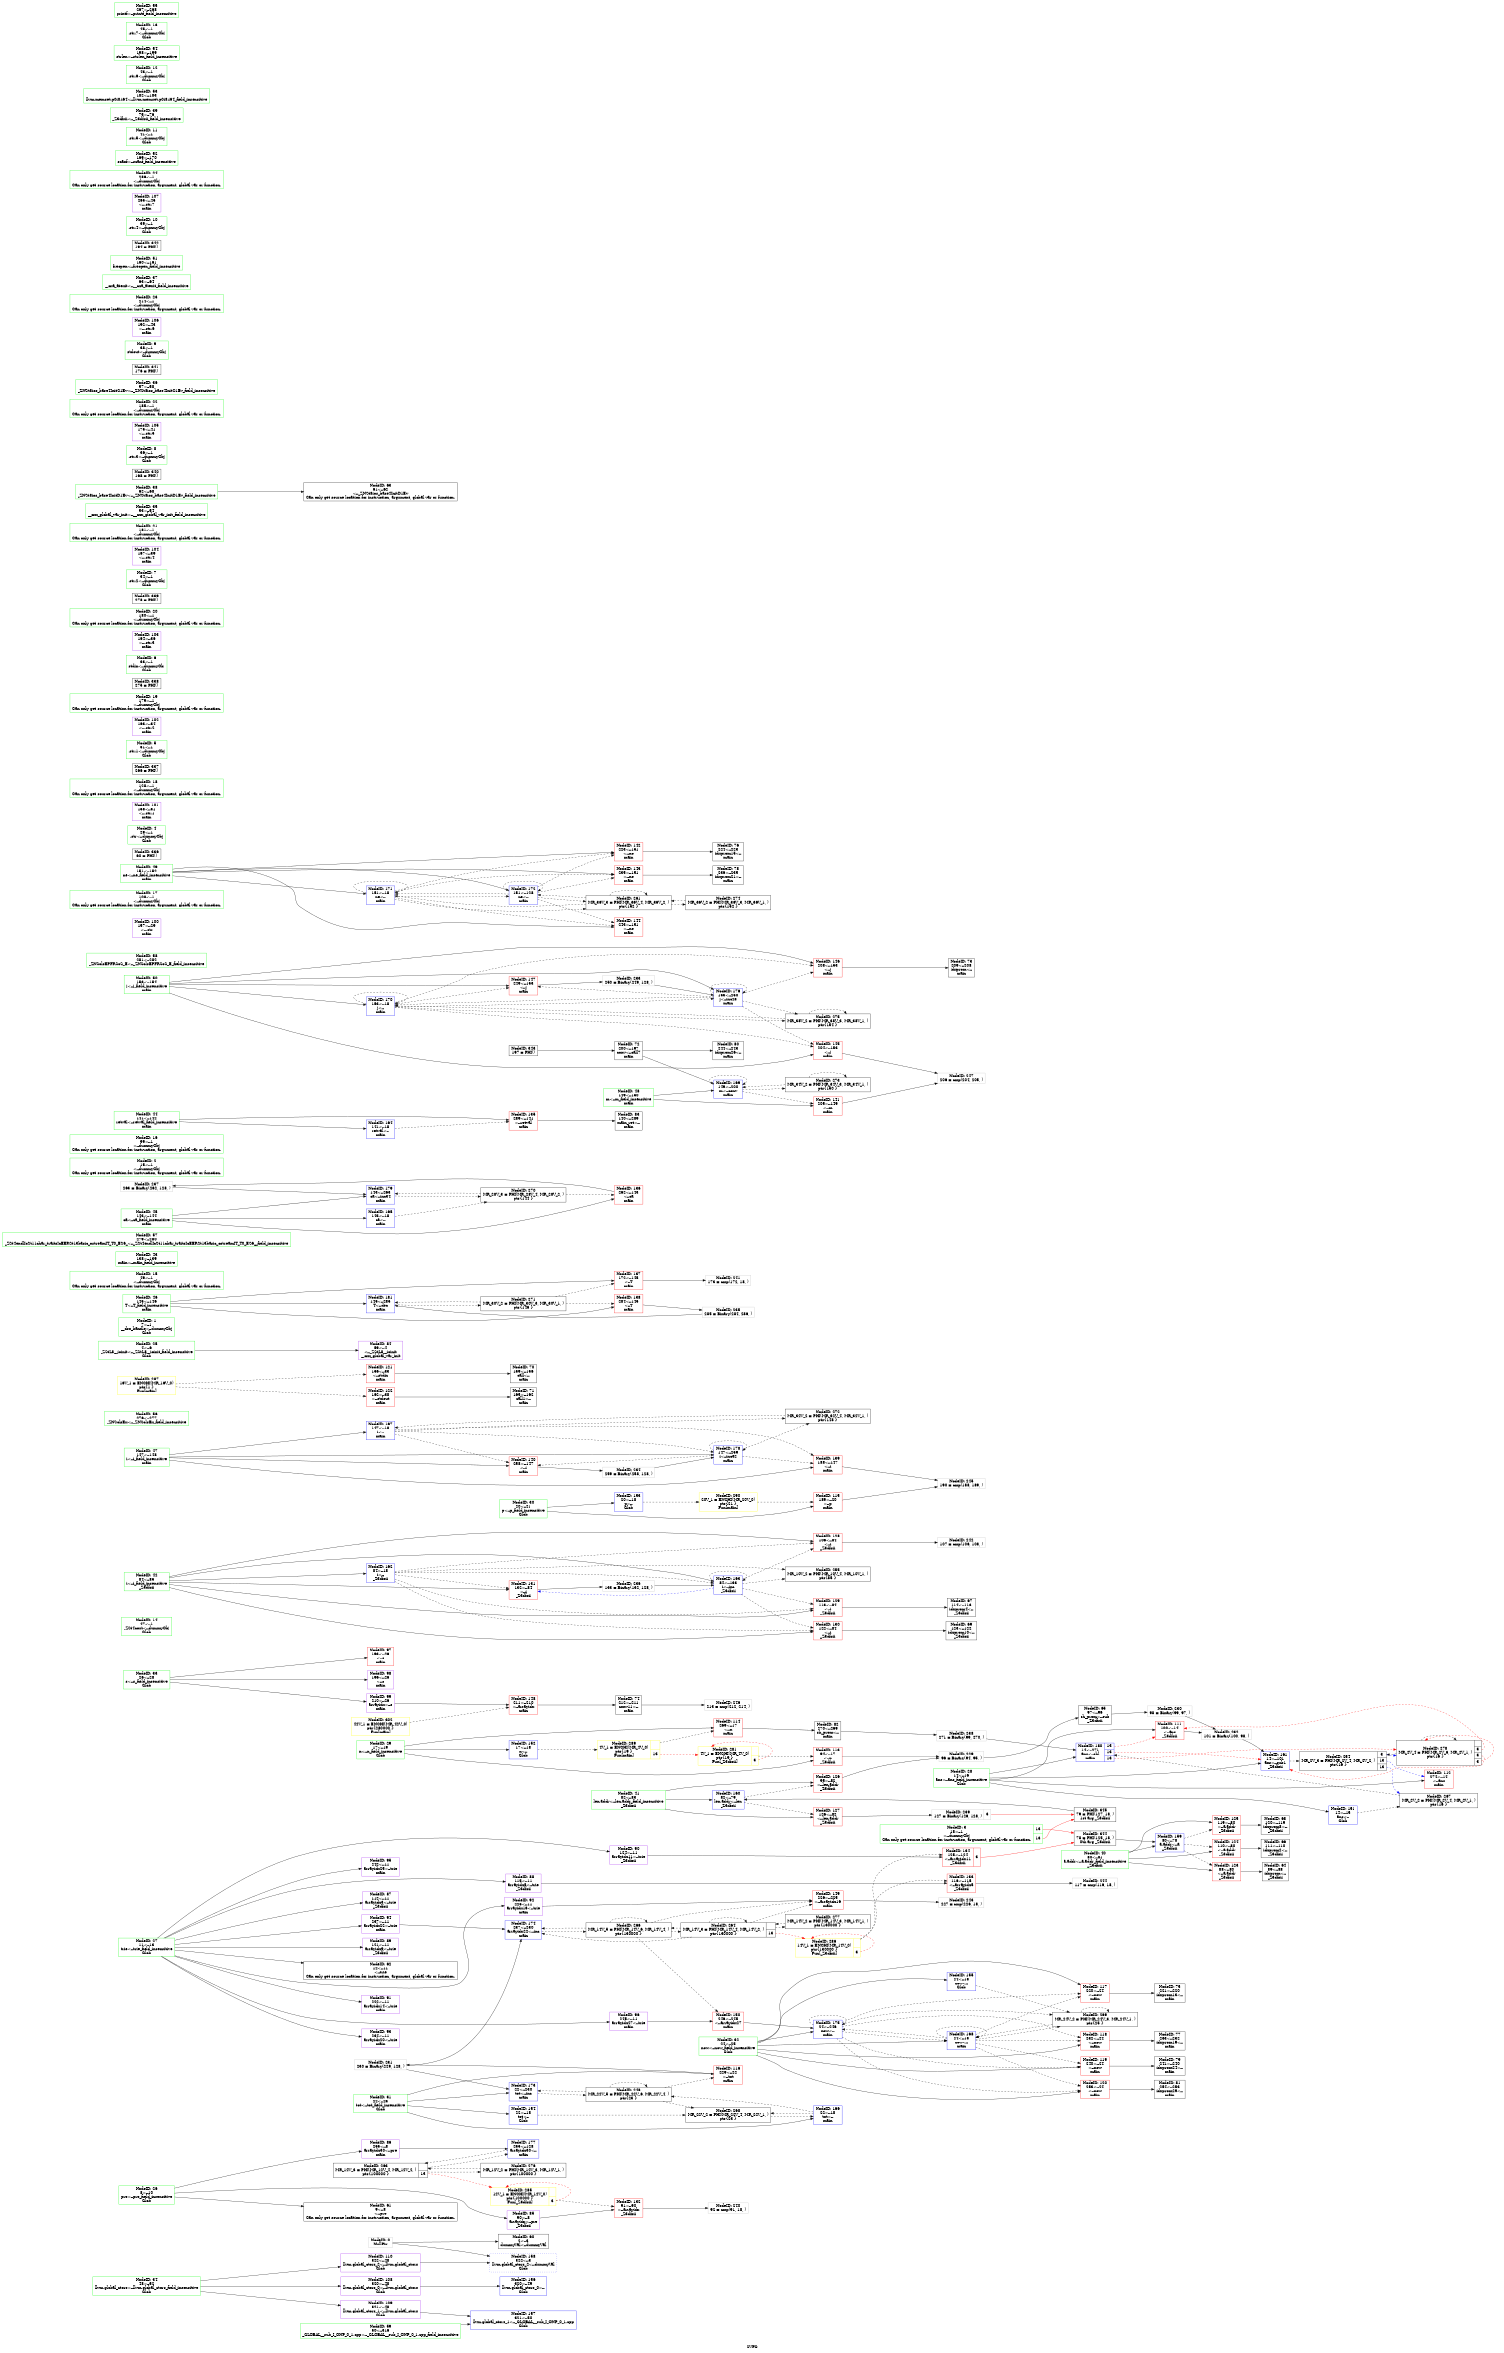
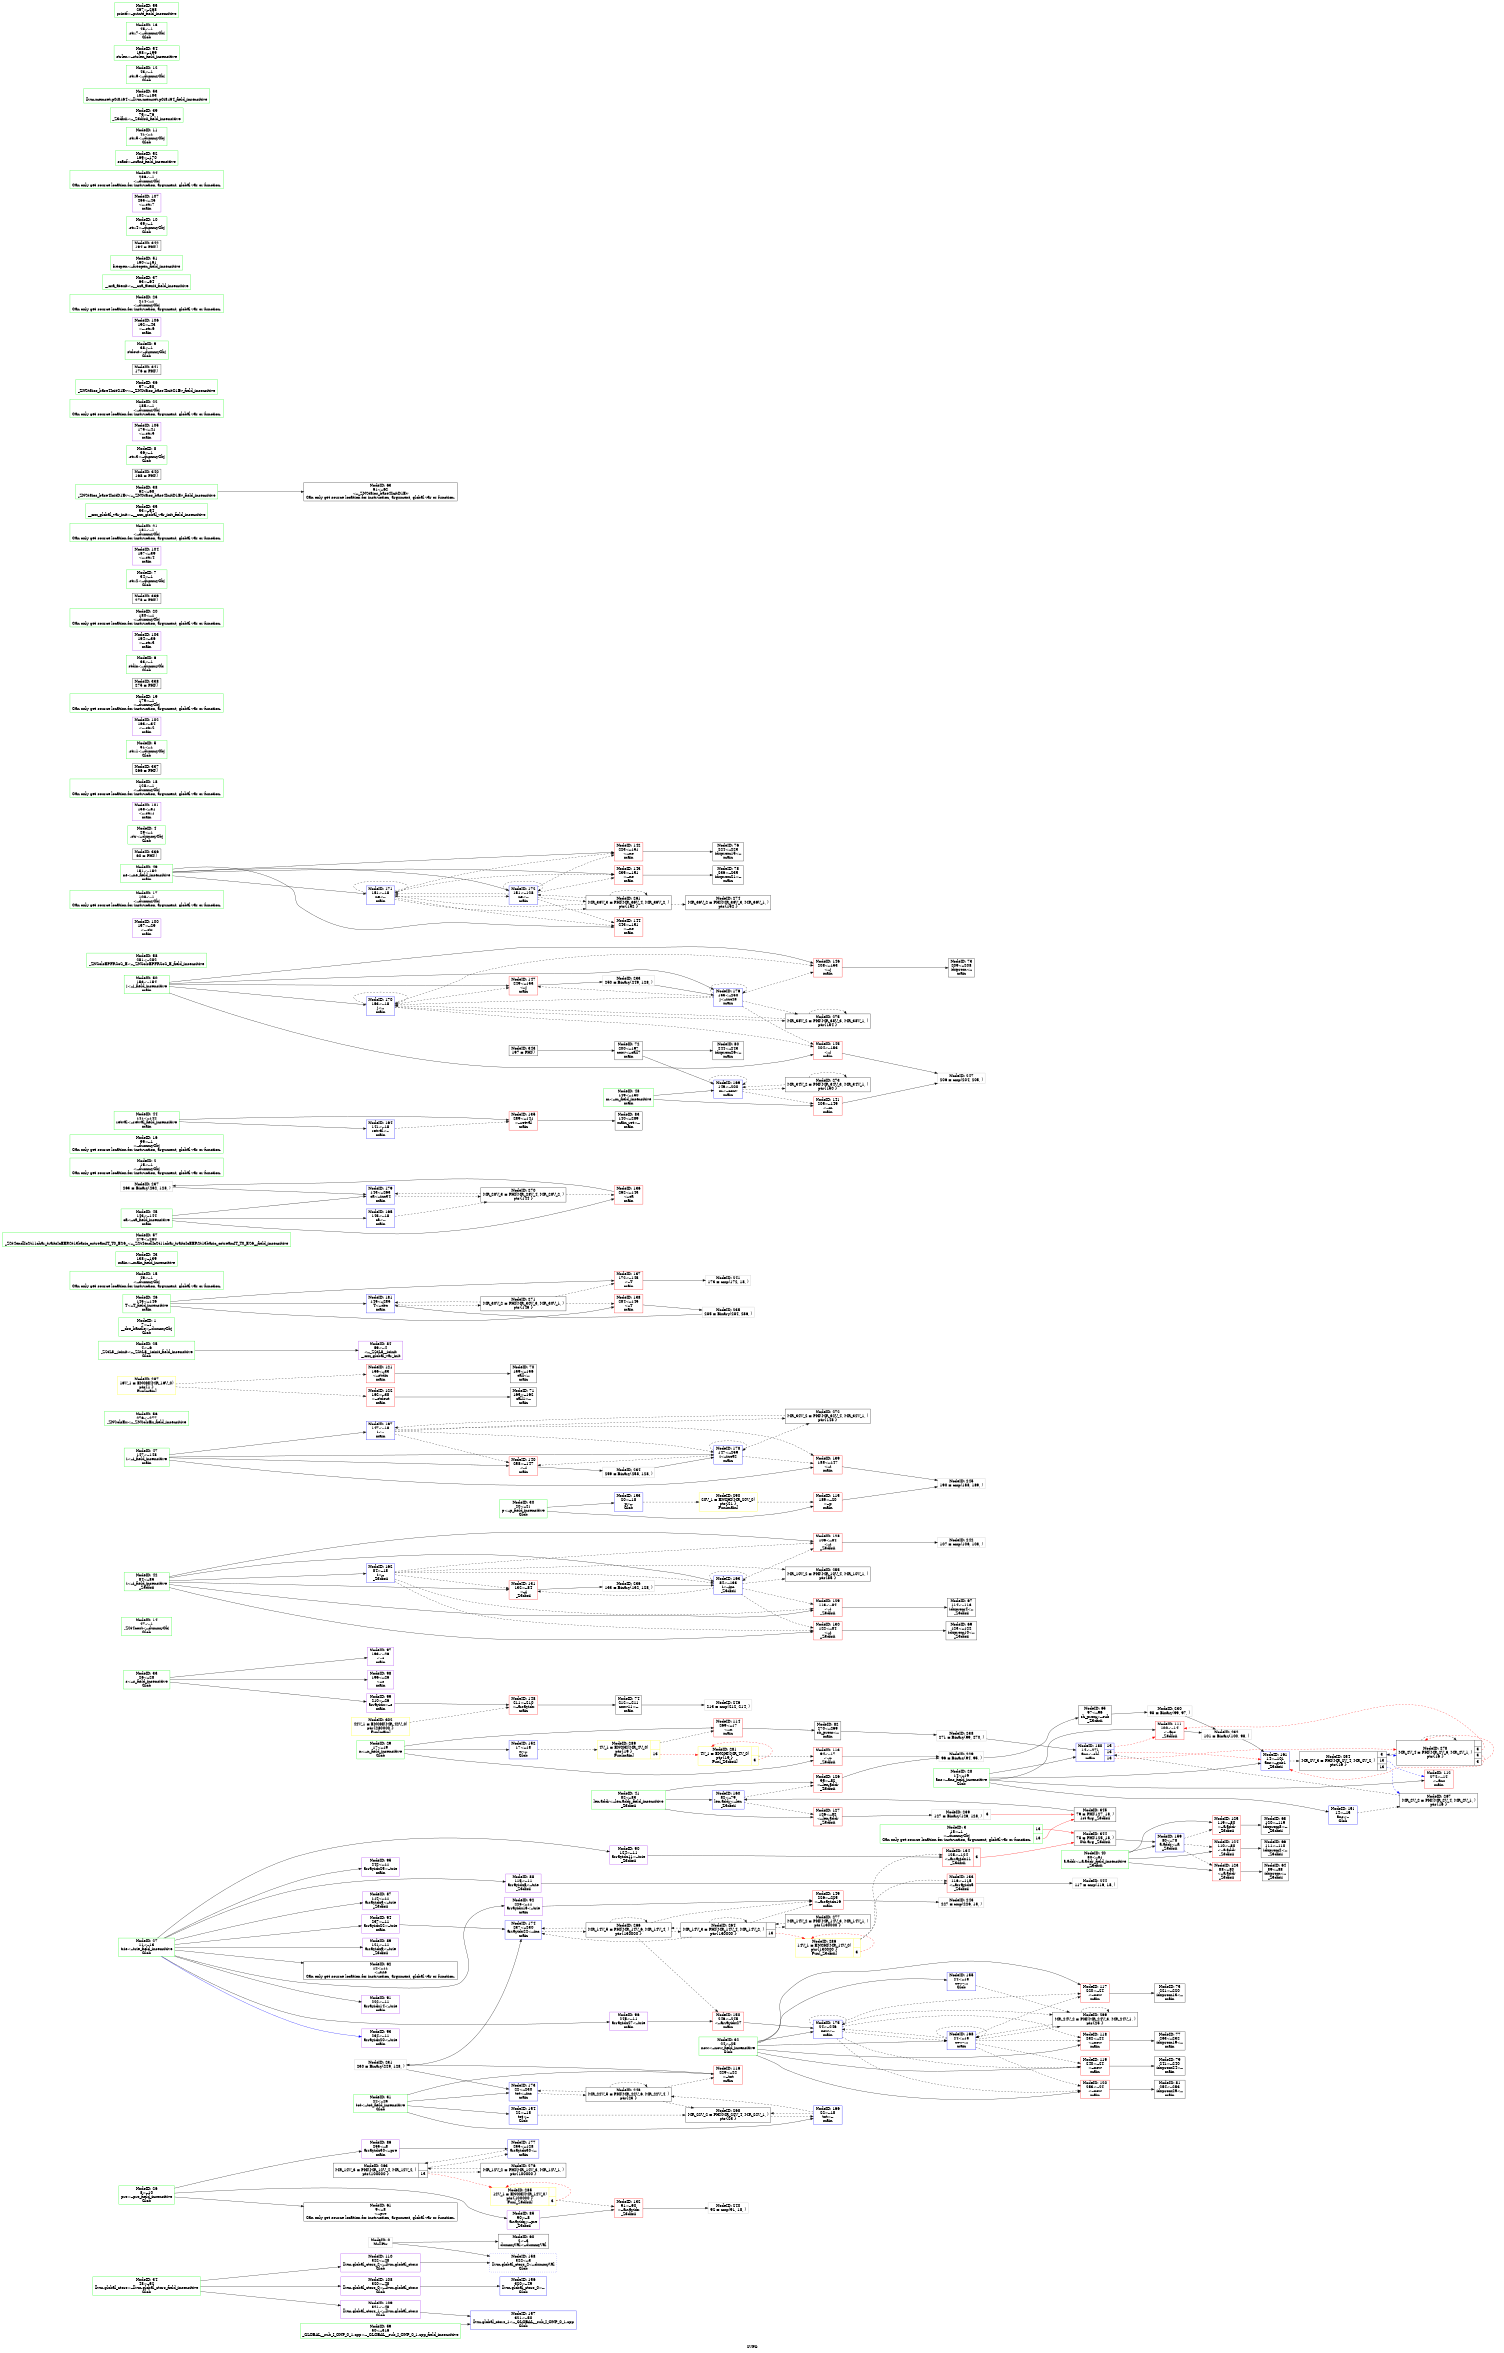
(680, 901) -> none
(553, 1004) -> none
(627, 1595) -> (627, 1595)
(381, 1656) -> (381, 1656)
(256, 2008) -> (256, 2008)
